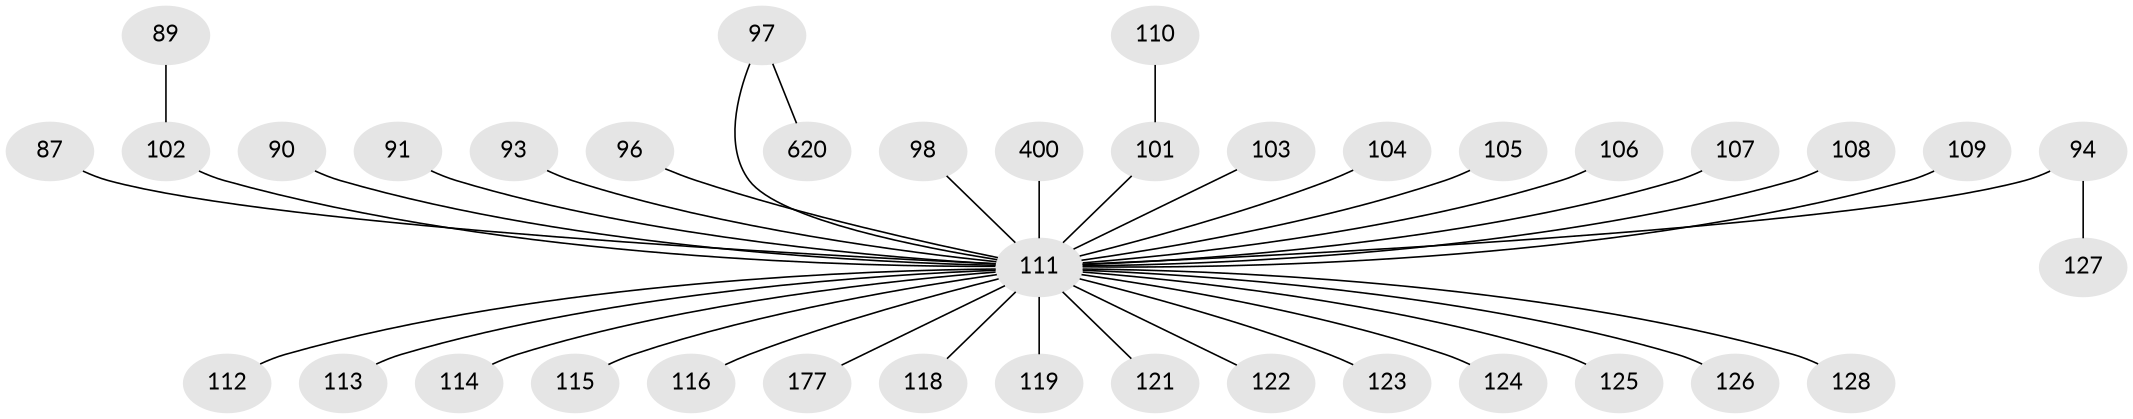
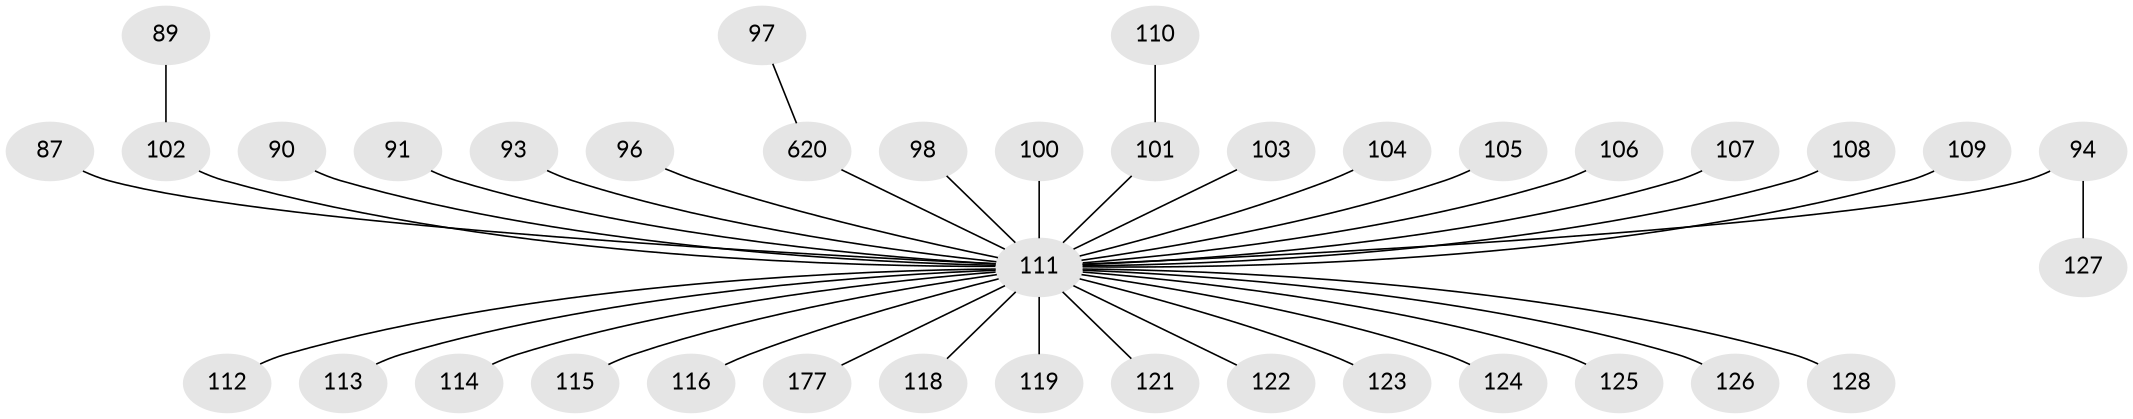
(1039, 151) -> (1039, 151)
(759, 189) -> (923, 209)
